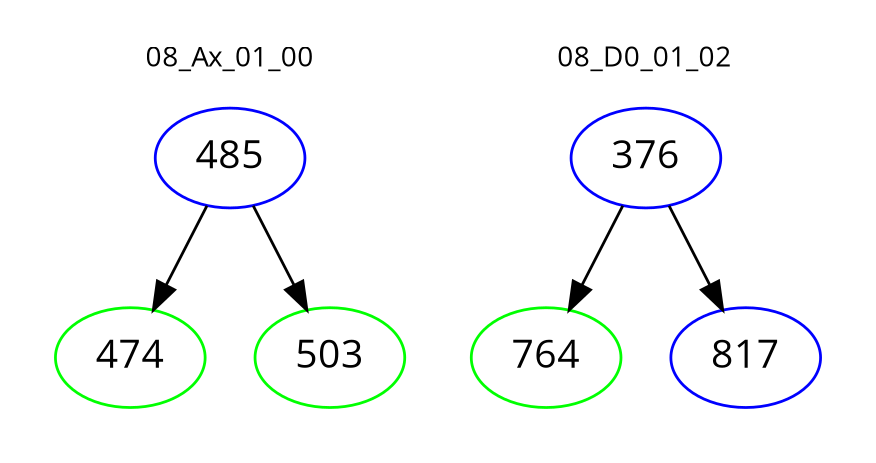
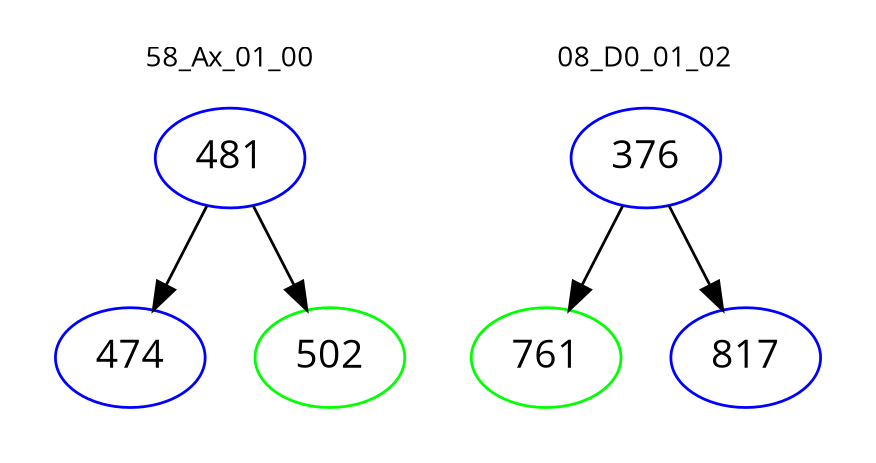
(230, 60) -> (230, 60)
(230, 158) -> (230, 158)
(130, 358) -> (130, 358)
(330, 358) -> (330, 358)
(546, 358) -> (546, 358)
